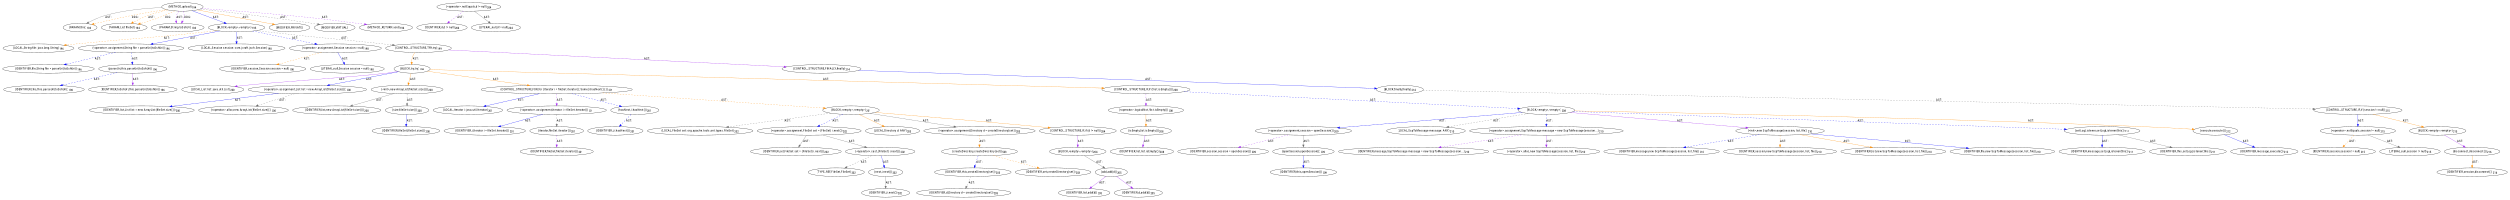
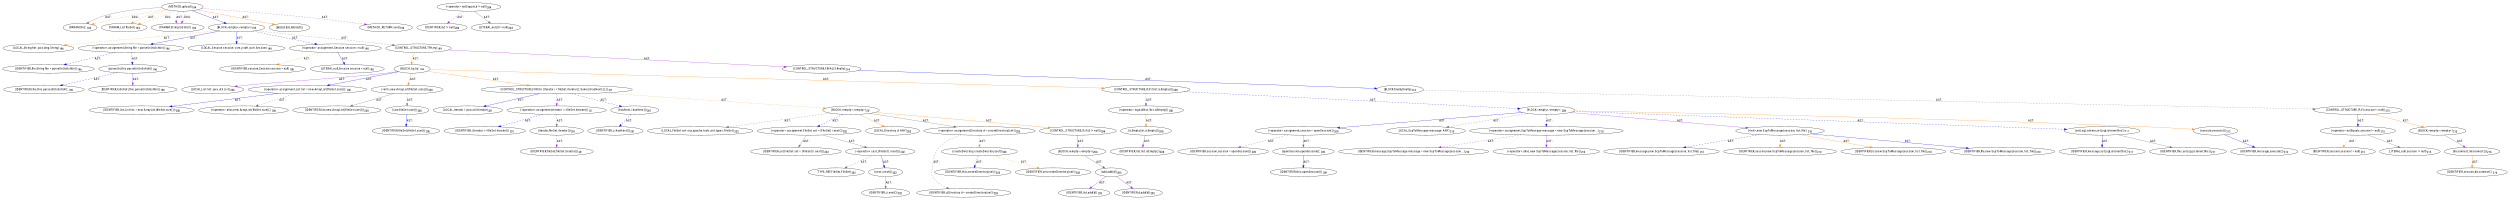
(335, 28) -> none
(522, 120) -> (522, 120)
(969, 181) -> (934, 158)
